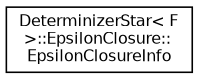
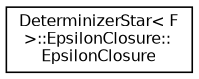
(99, 40) -> (99, 40)
